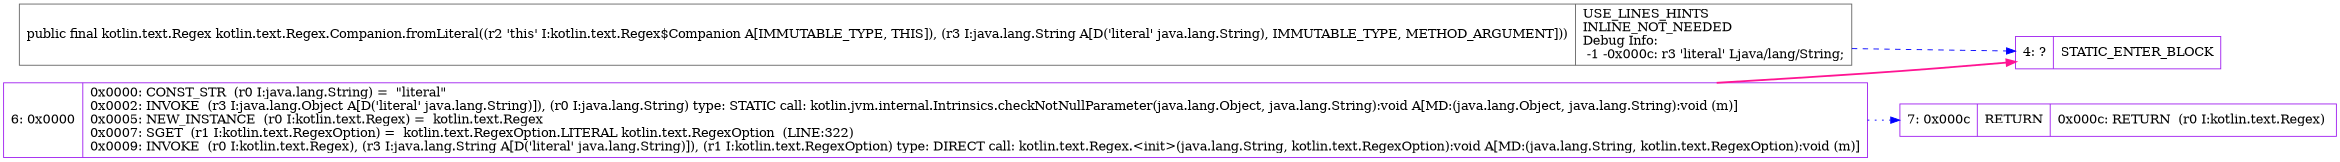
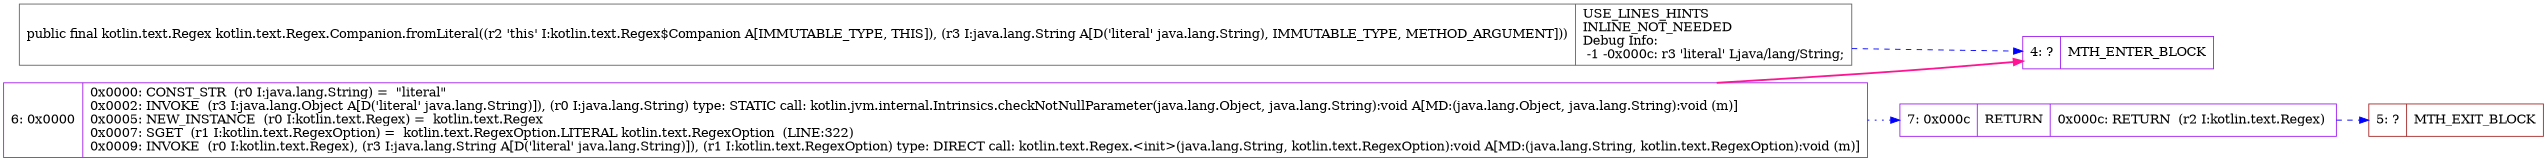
(2137, 52) -> (2137, 52)
(2193, 120) -> (2193, 120)
none -> (2456, 120)
